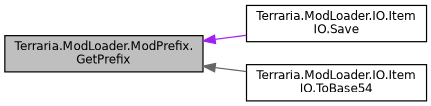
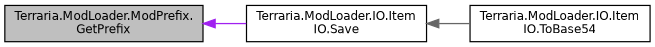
(231, 70) -> (454, 24)
